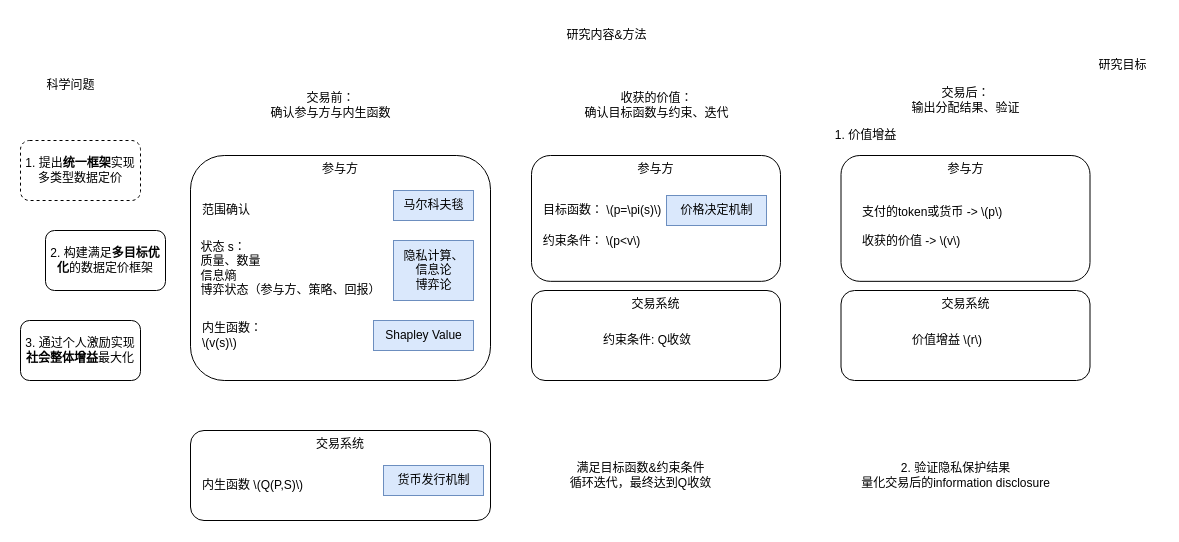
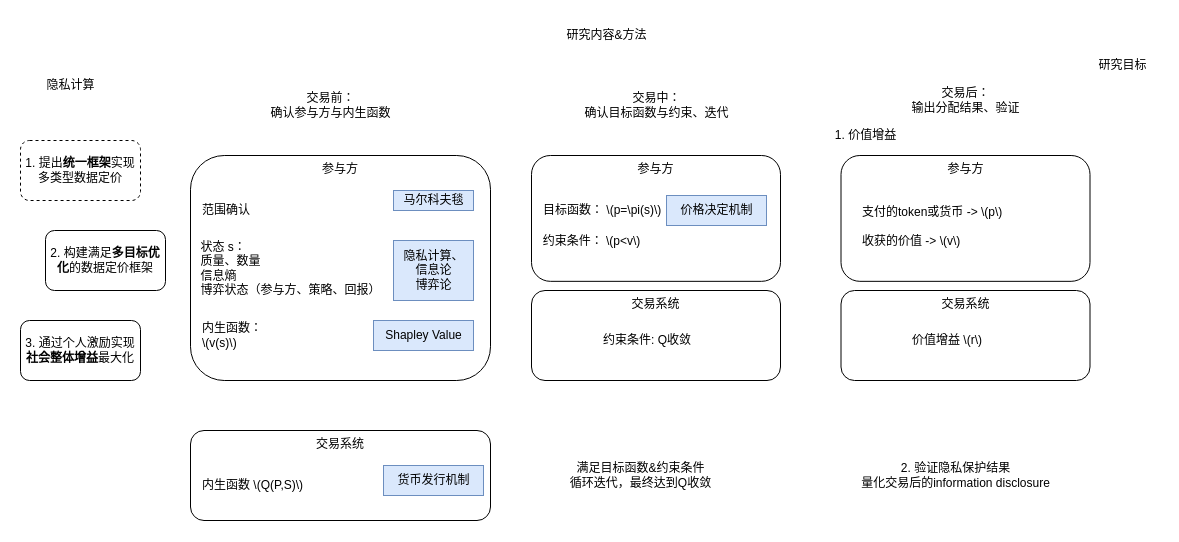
(71, 86) -> (71, 86)
(657, 106) -> (657, 106)
(434, 206) -> (434, 201)
